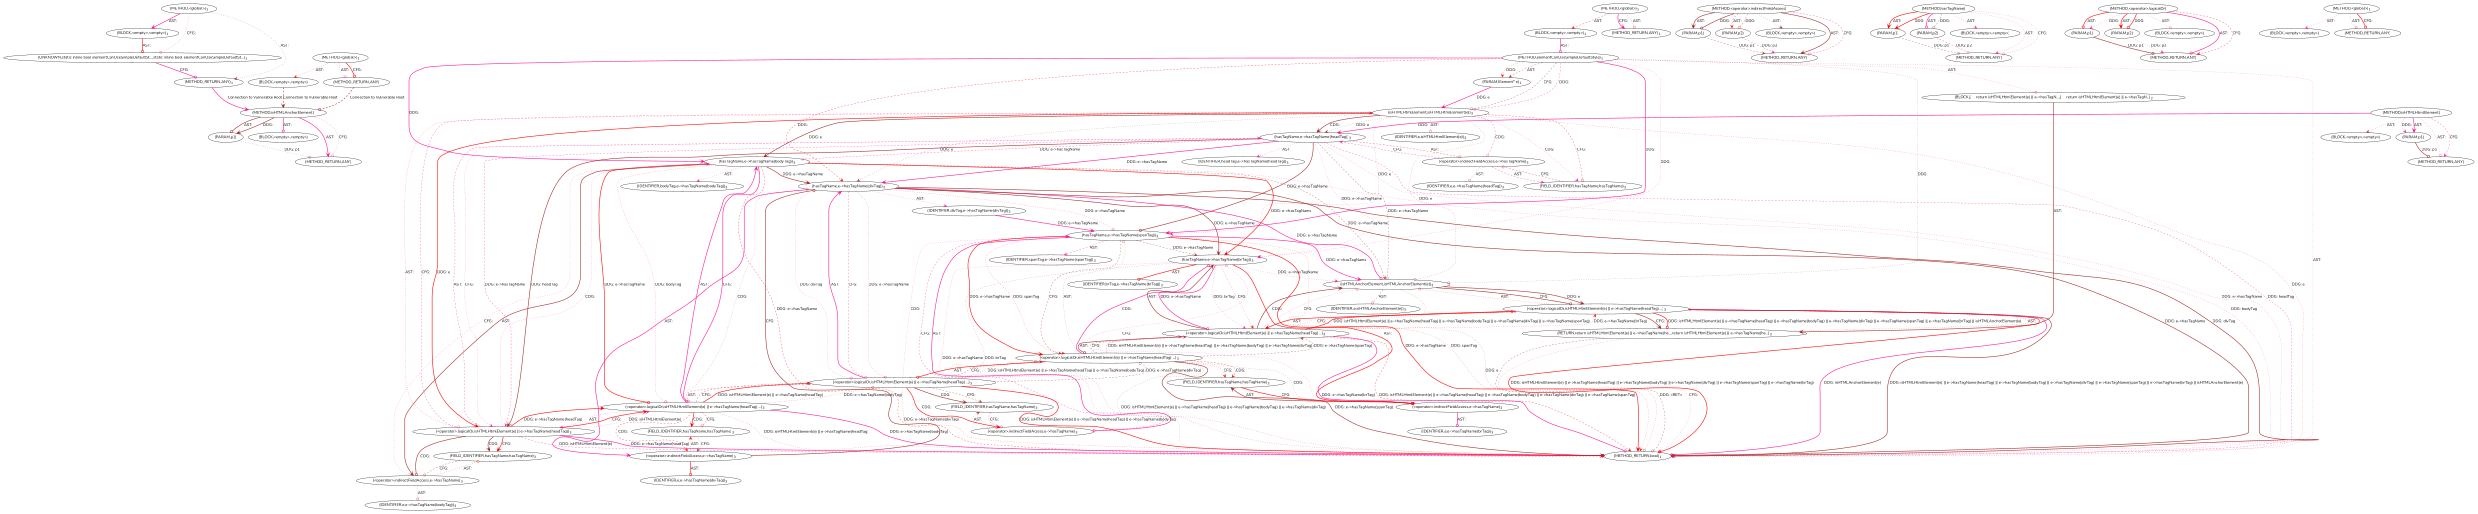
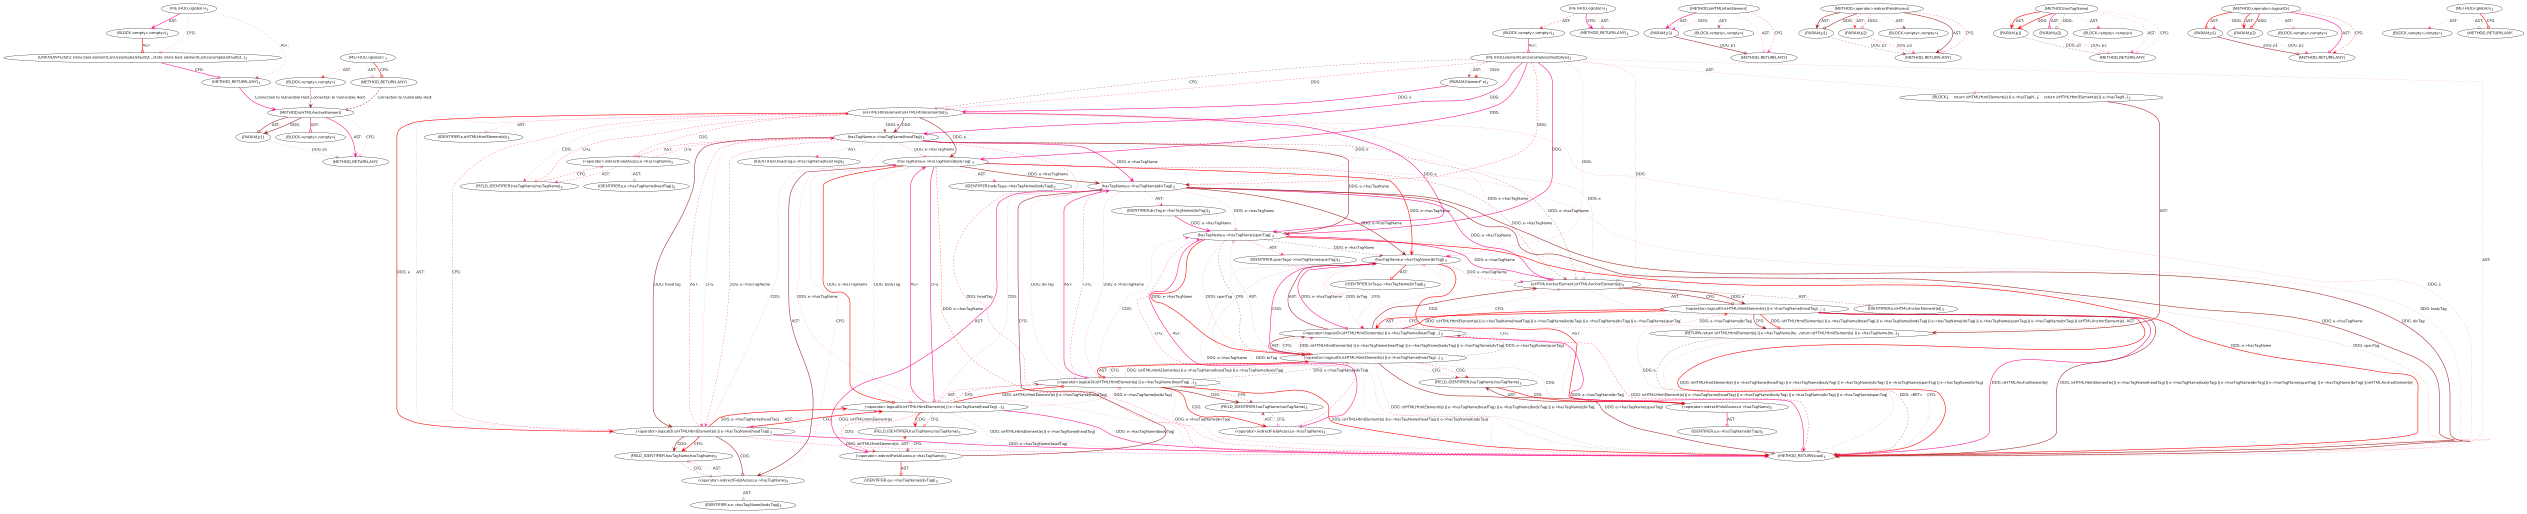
(1855, 116) -> (1247, 118)
(1331, 204) -> (1306, 127)
(1272, 240) -> (1436, 248)
(1284, 275) -> (1479, 277)
